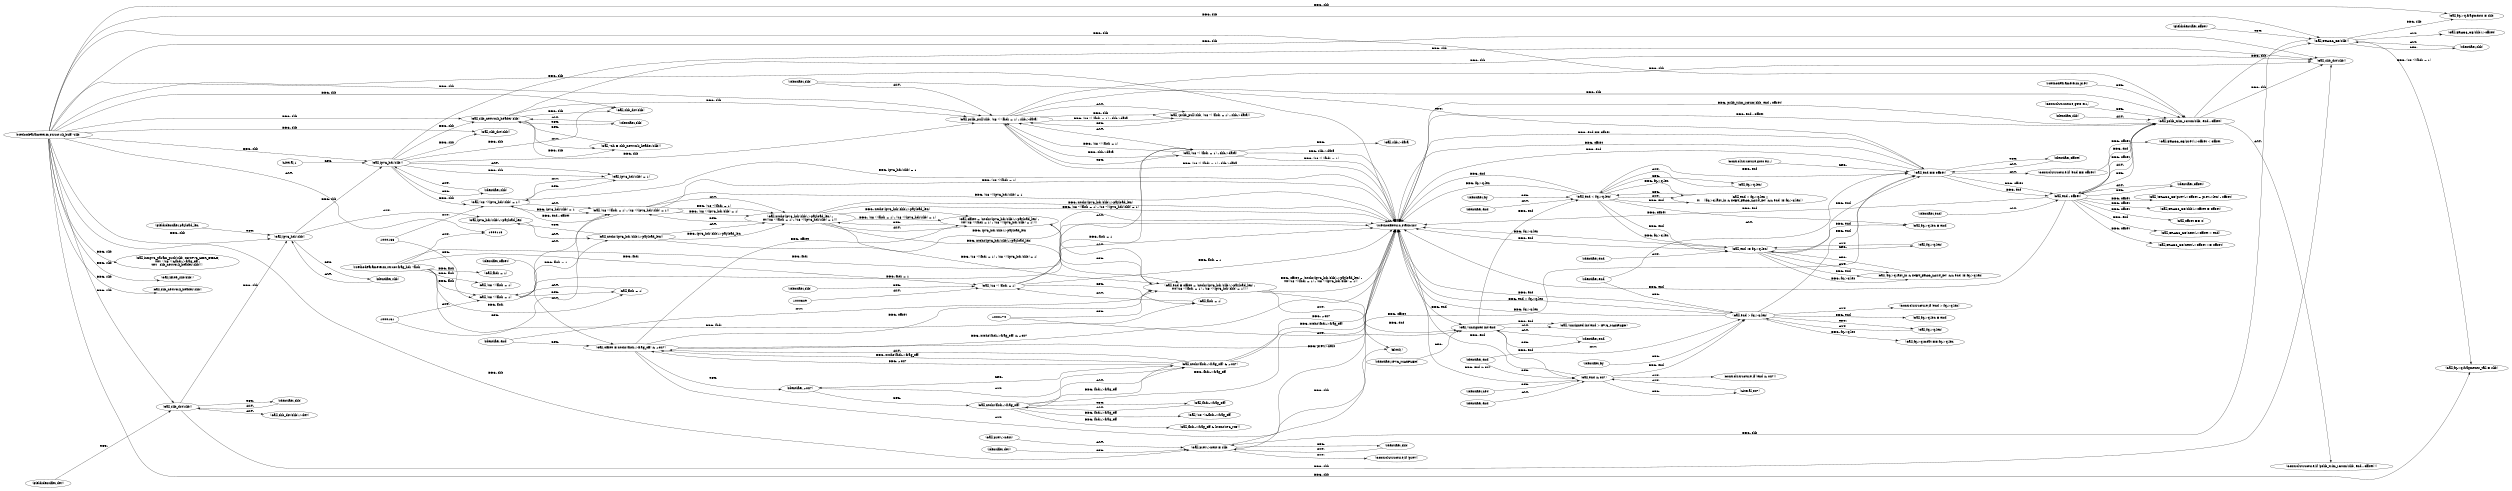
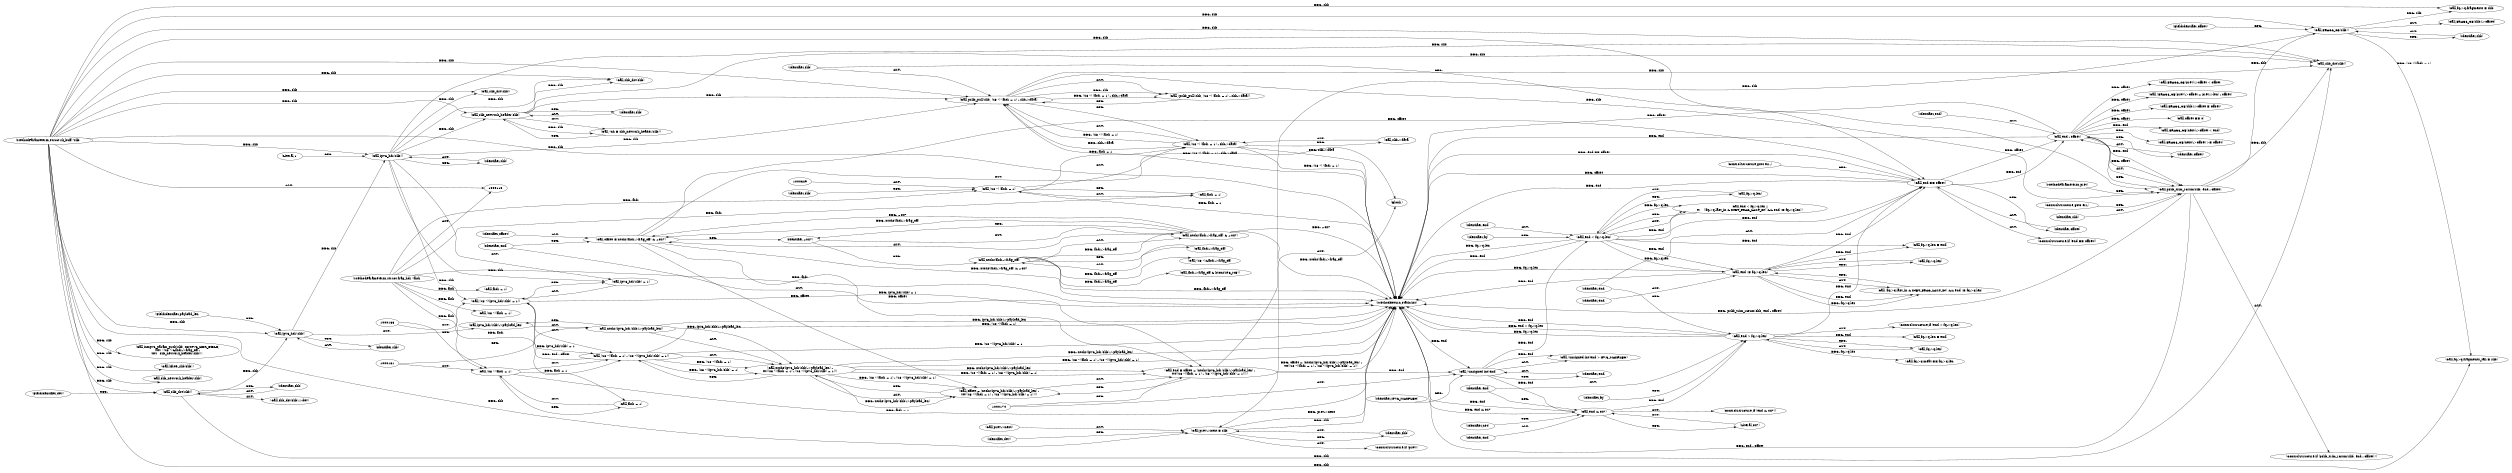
none -> (1311, 140)
(2113, 145) -> (2106, 101)
(2121, 229) -> (2121, 131)
